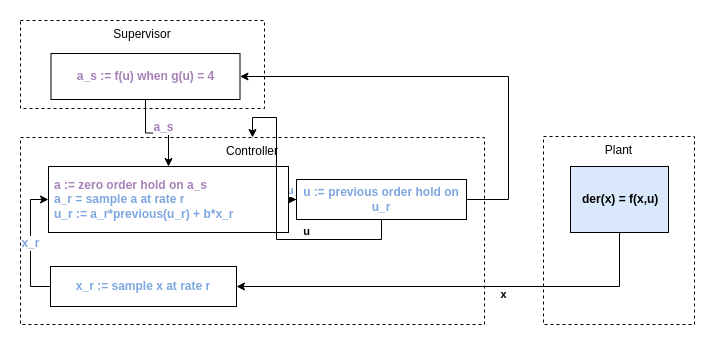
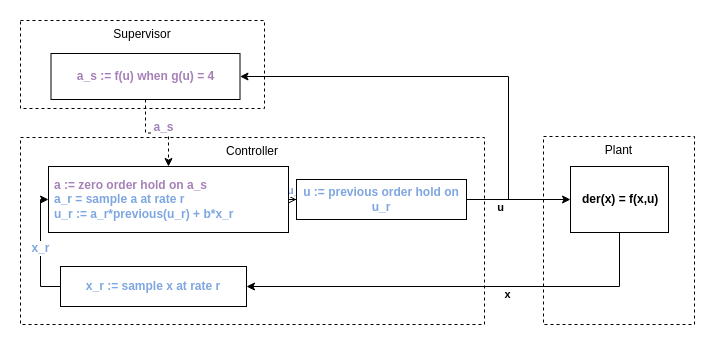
(146, 121) -> (146, 121)
(288, 200) -> (290, 200)
(620, 200) -> (620, 200)
(277, 223) -> (536, 200)
(144, 287) -> (154, 287)
